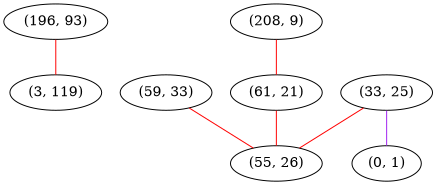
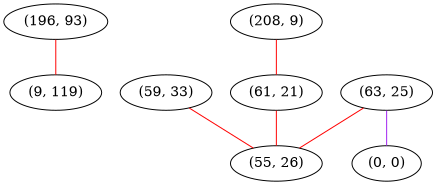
(56, 93) -> (56, 93)
(387, 93) -> (387, 93)
(387, 163) -> (387, 163)
